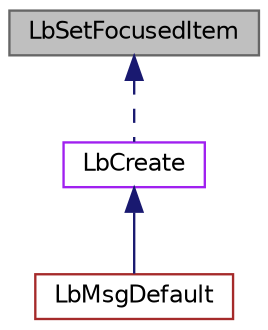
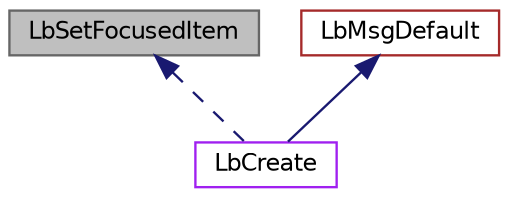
(134, 243) -> (325, 107)
